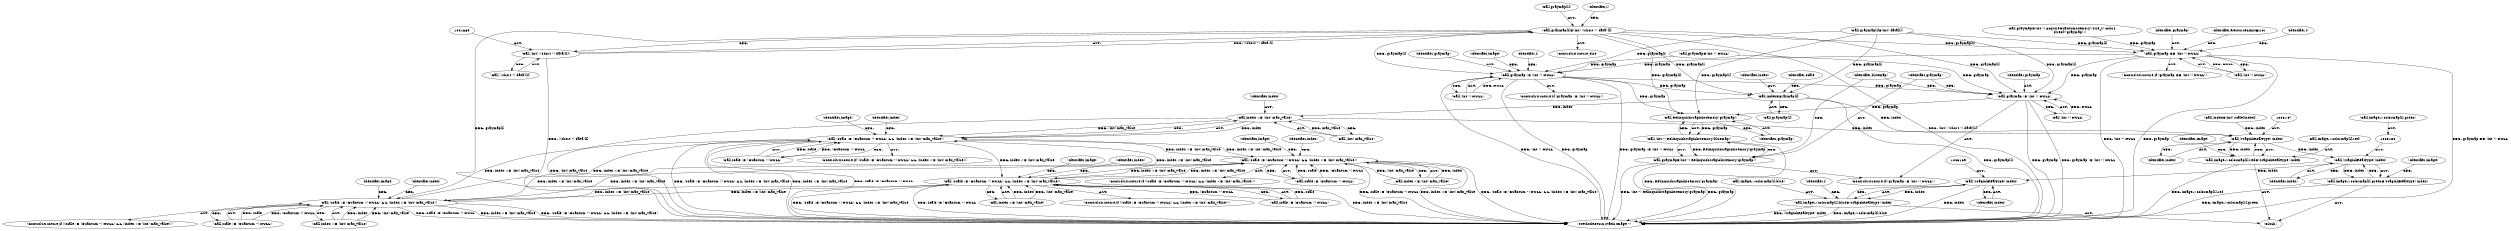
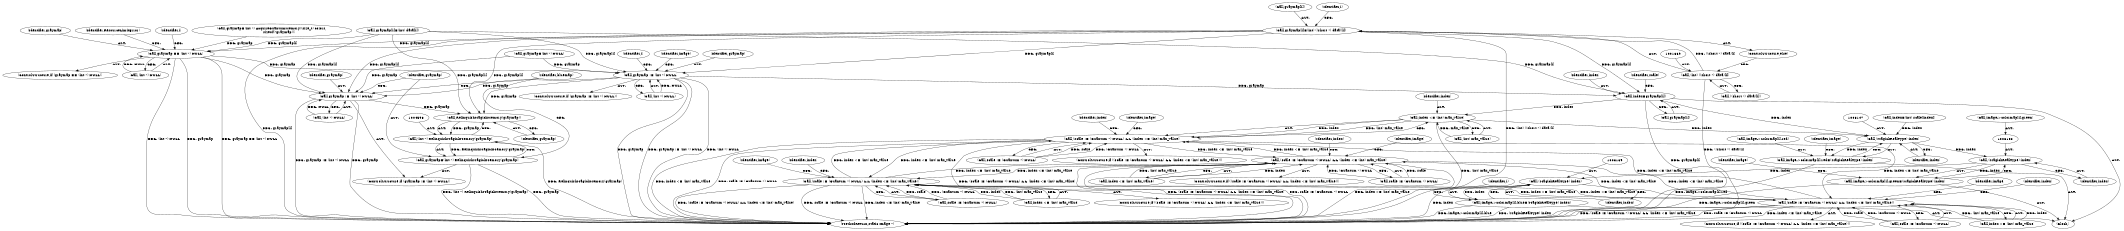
(1053, 35) -> (1738, 64)
none -> (1944, 104)
none -> (416, 118)
(1689, 139) -> (451, 139)
(1758, 182) -> none
